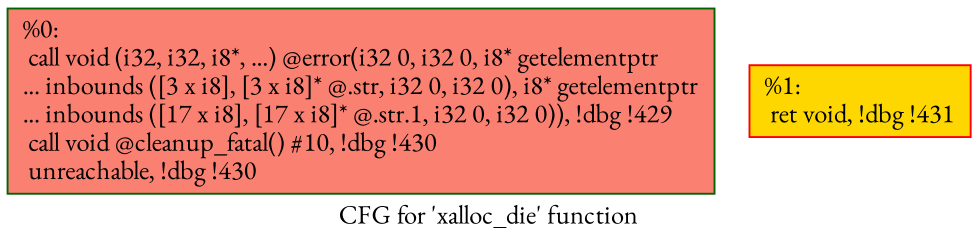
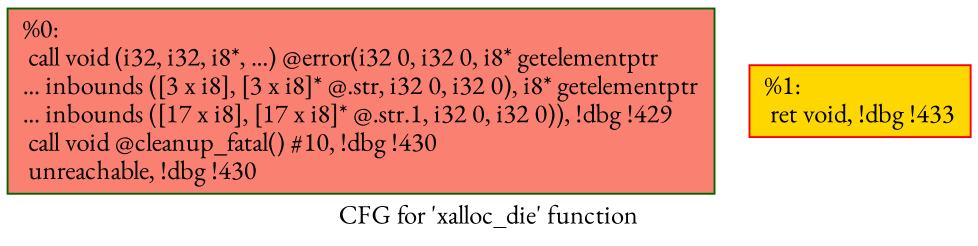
(860, 114) -> (860, 114)
